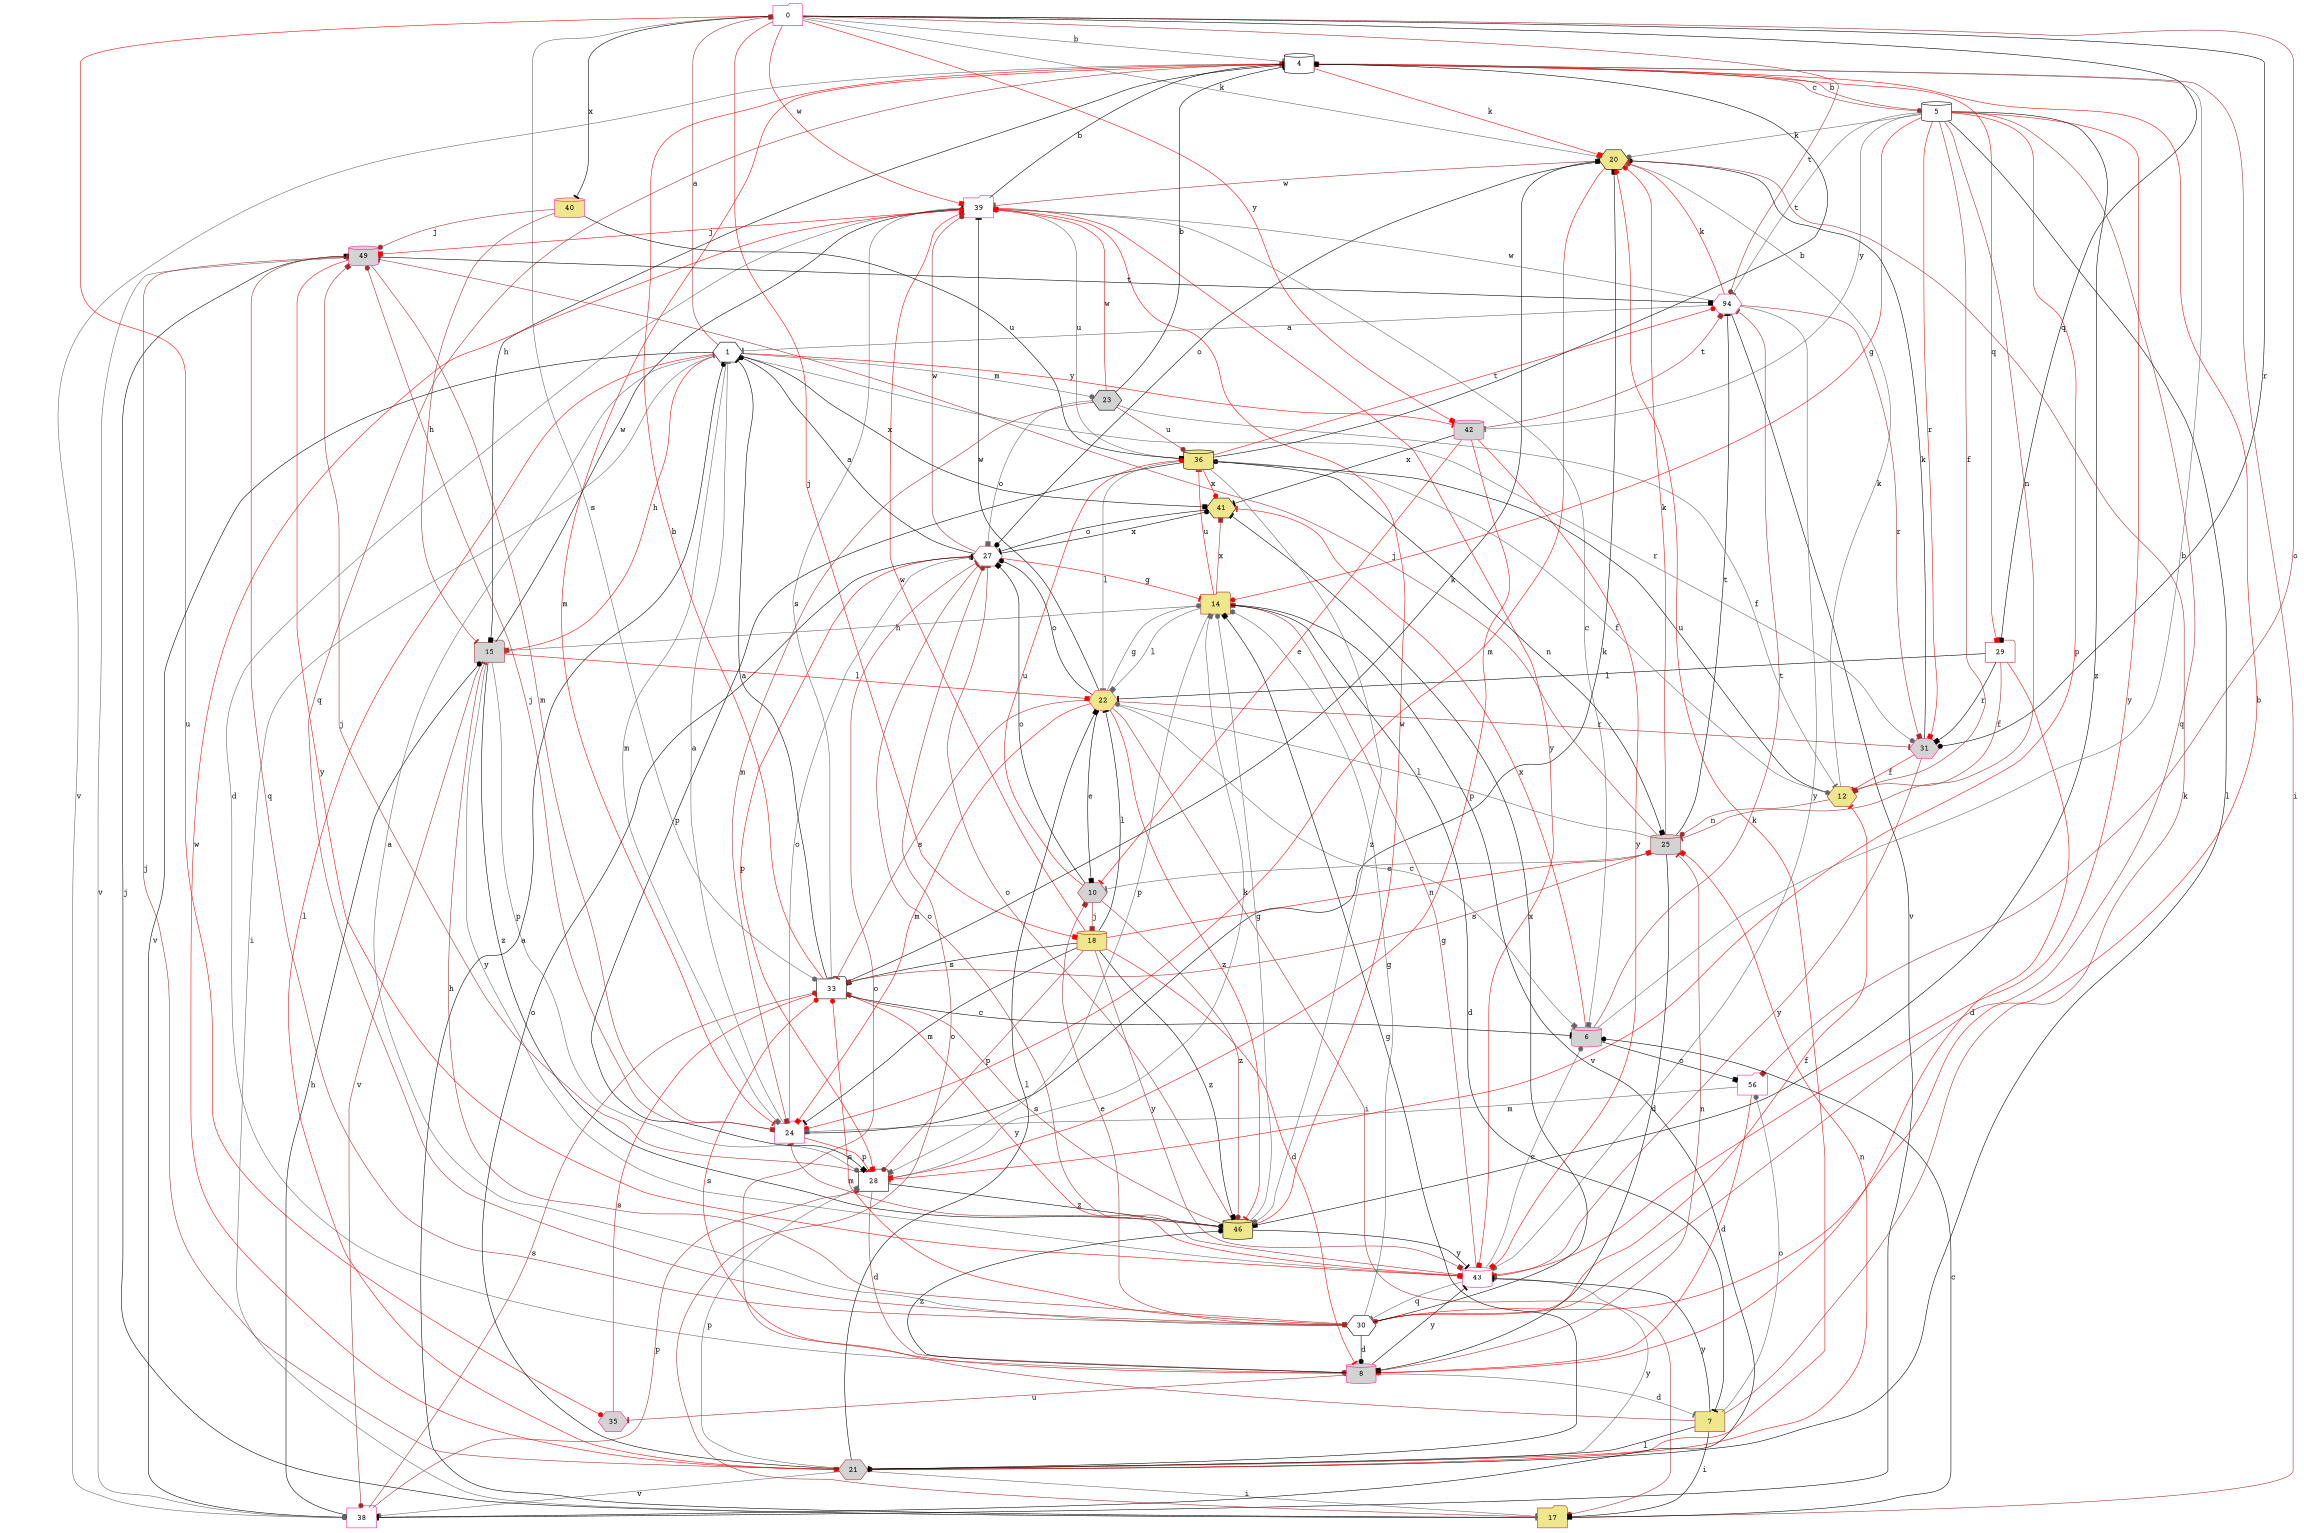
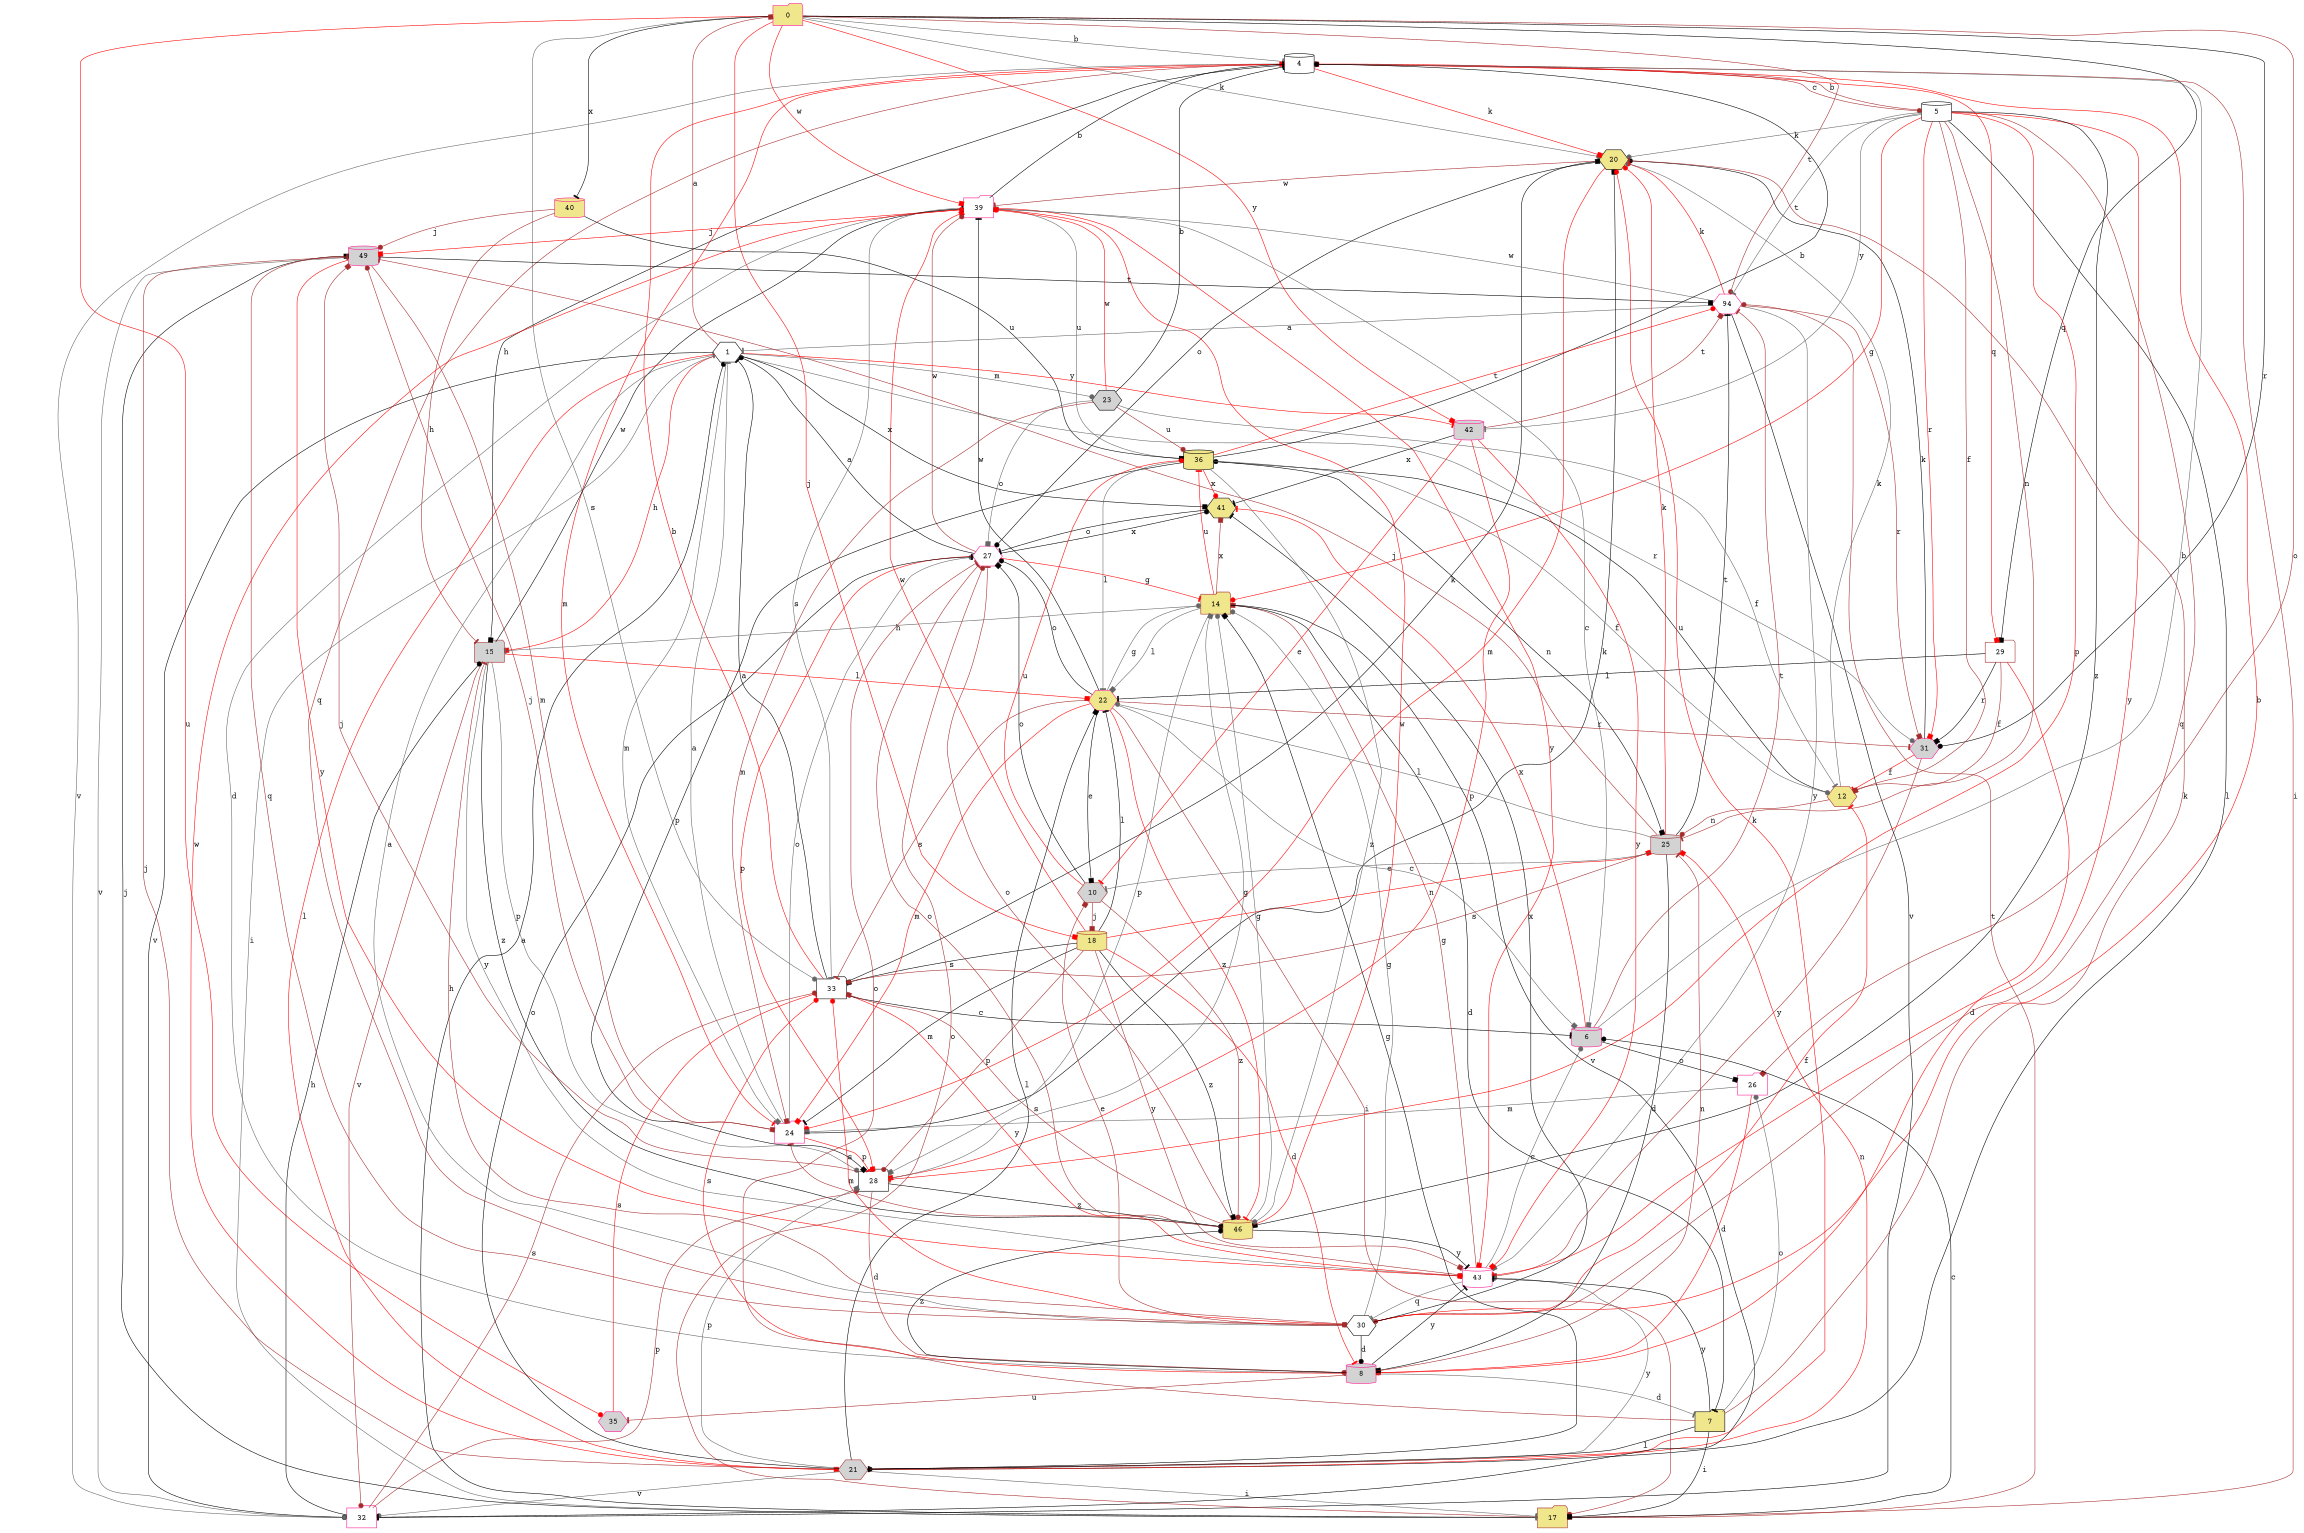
(788, 15) -> (788, 15)
(987, 556) -> (987, 556)
(1246, 893) -> (1246, 893)
none -> (2034, 1045)
(1752, 1085) -> (1752, 1085)
(1238, 1229) -> (1238, 1229)
(1710, 1422) -> (1710, 1422)
(362, 1518) -> (362, 1518)
